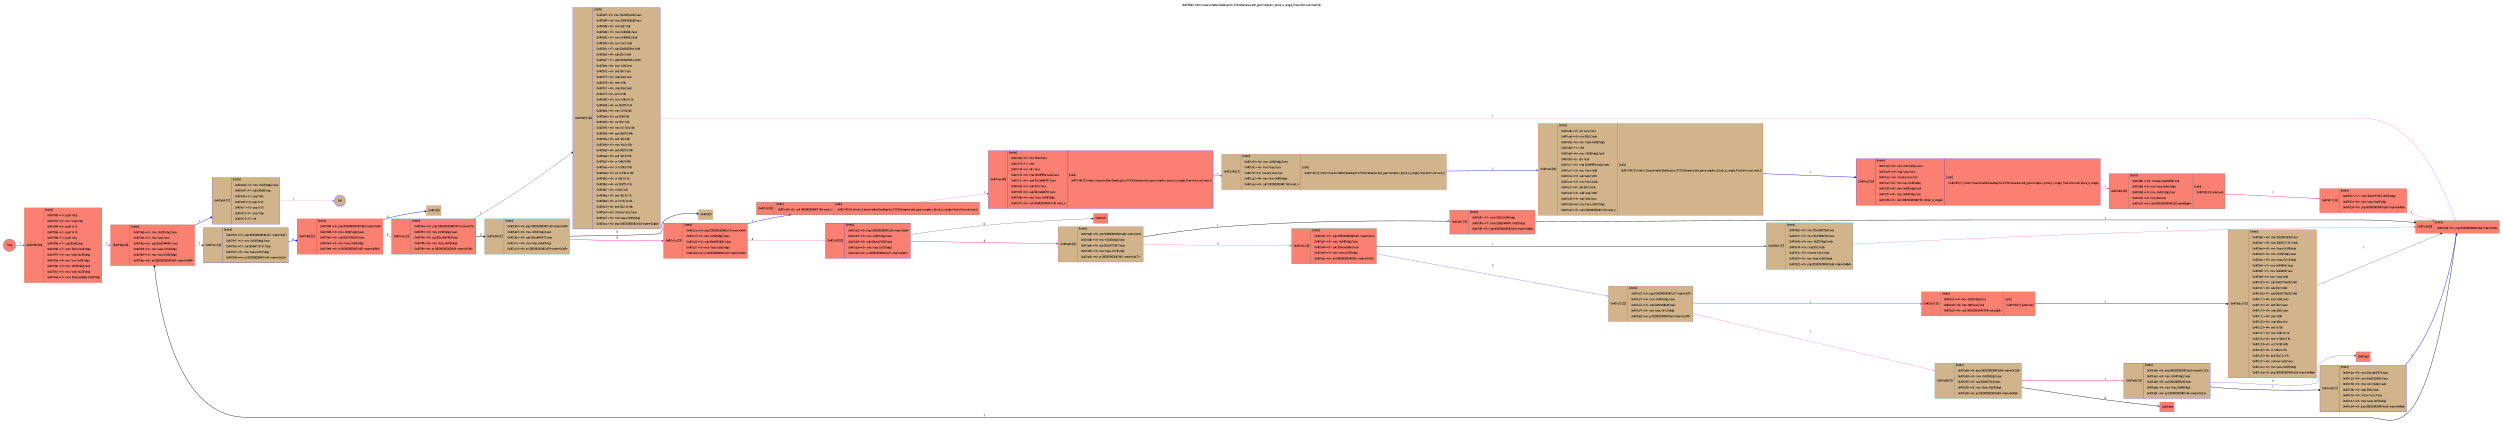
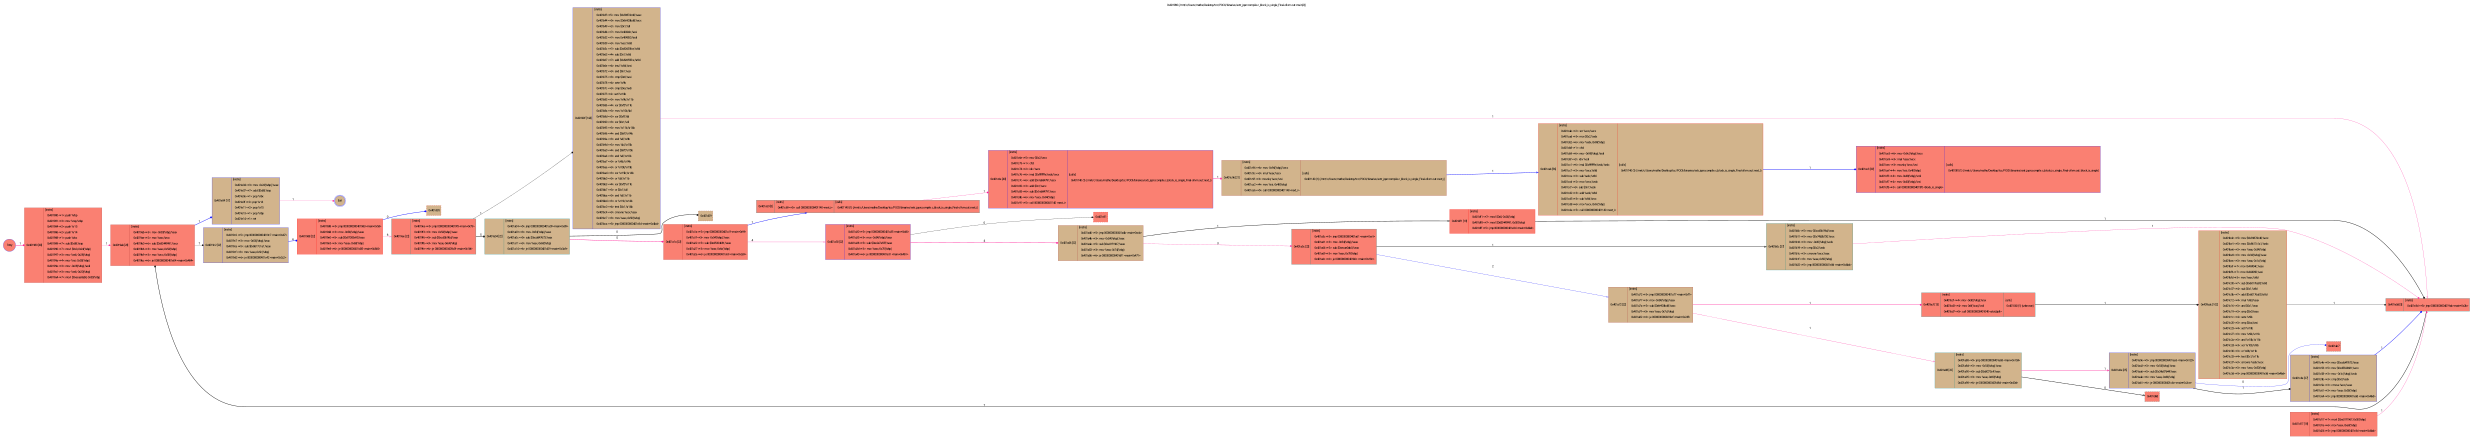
(2167, 191) -> none
(1492, 222) -> (1492, 221)
